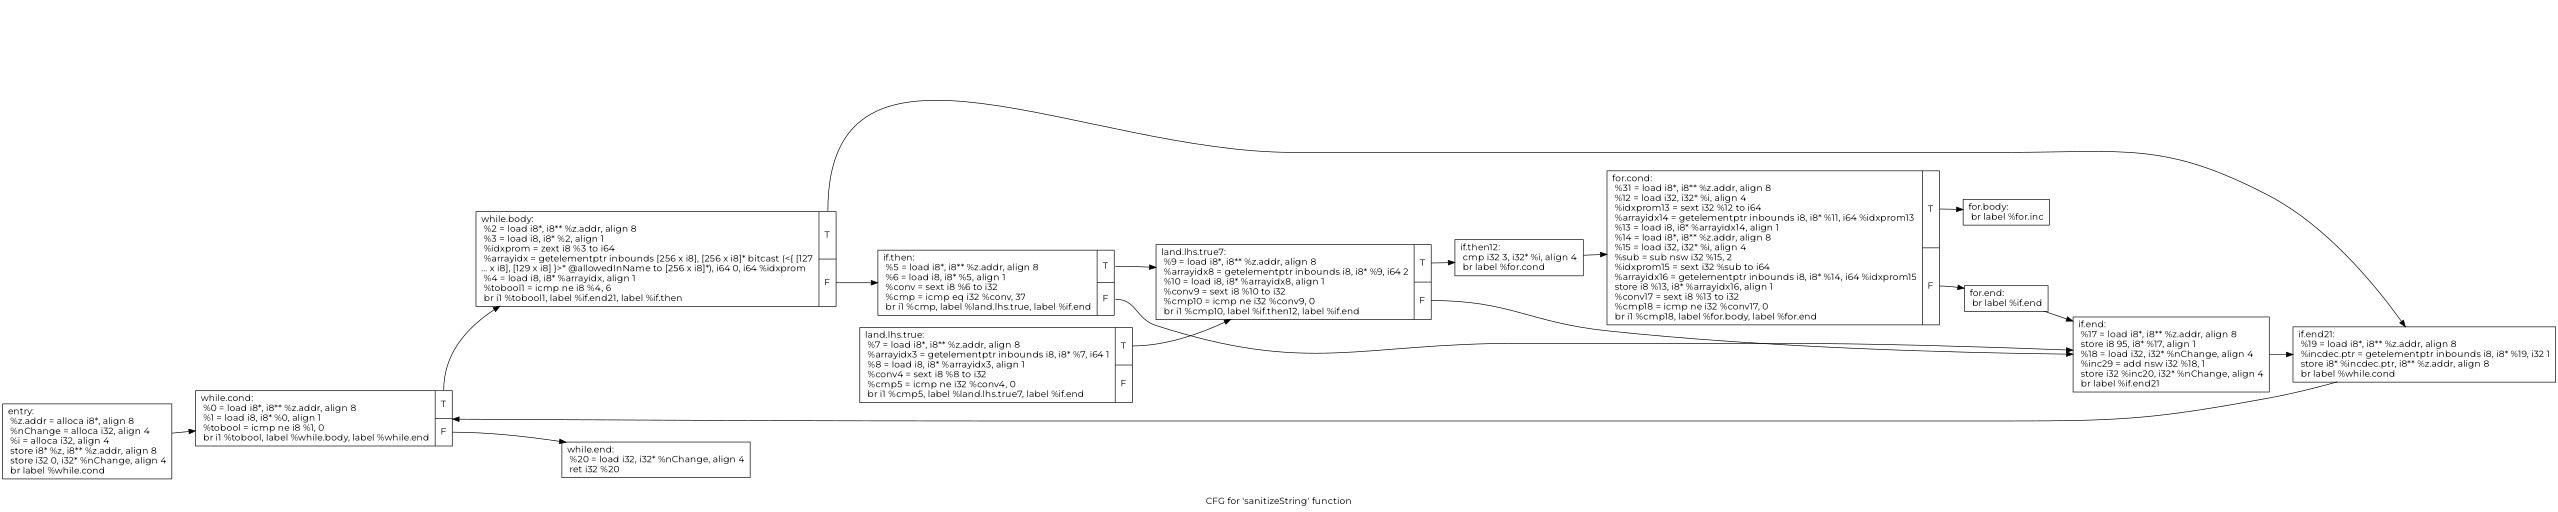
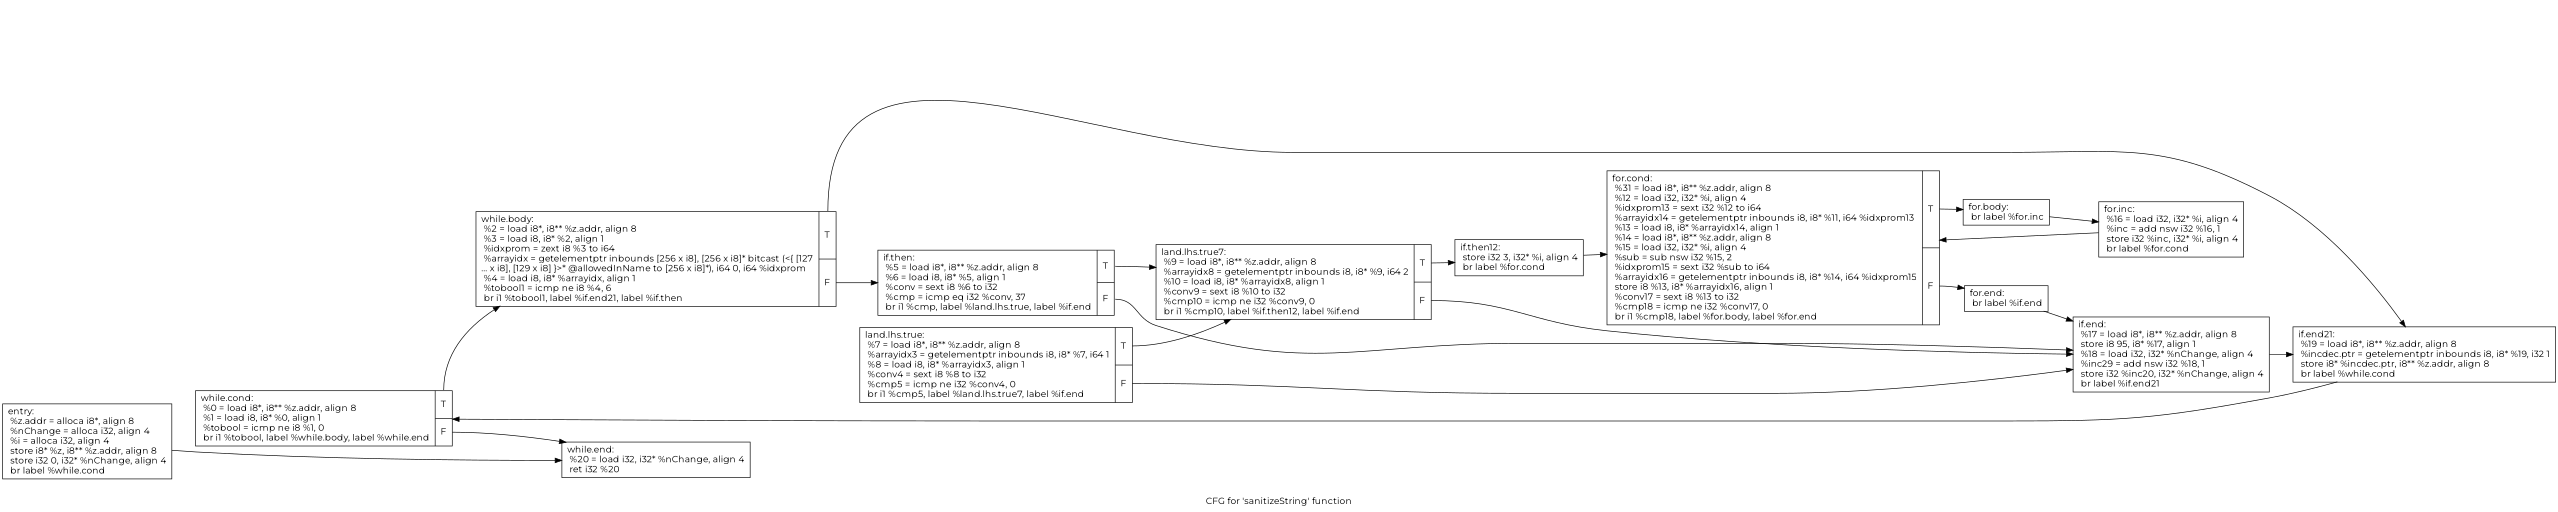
none -> (2171, 229)
(1519, 257) -> (1519, 257)
none -> (1600, 393)
(180, 432) -> (363, 458)
